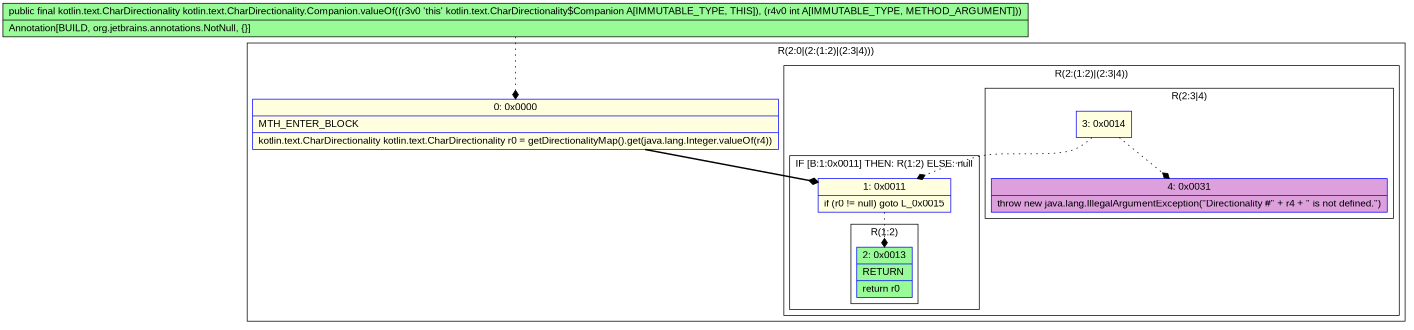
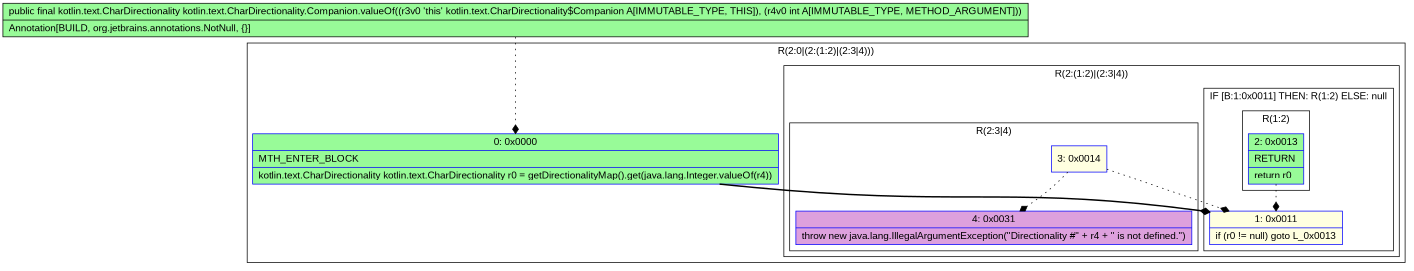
(516, 124) -> (516, 159)
(884, 203) -> (1276, 236)
(884, 229) -> (1276, 195)
